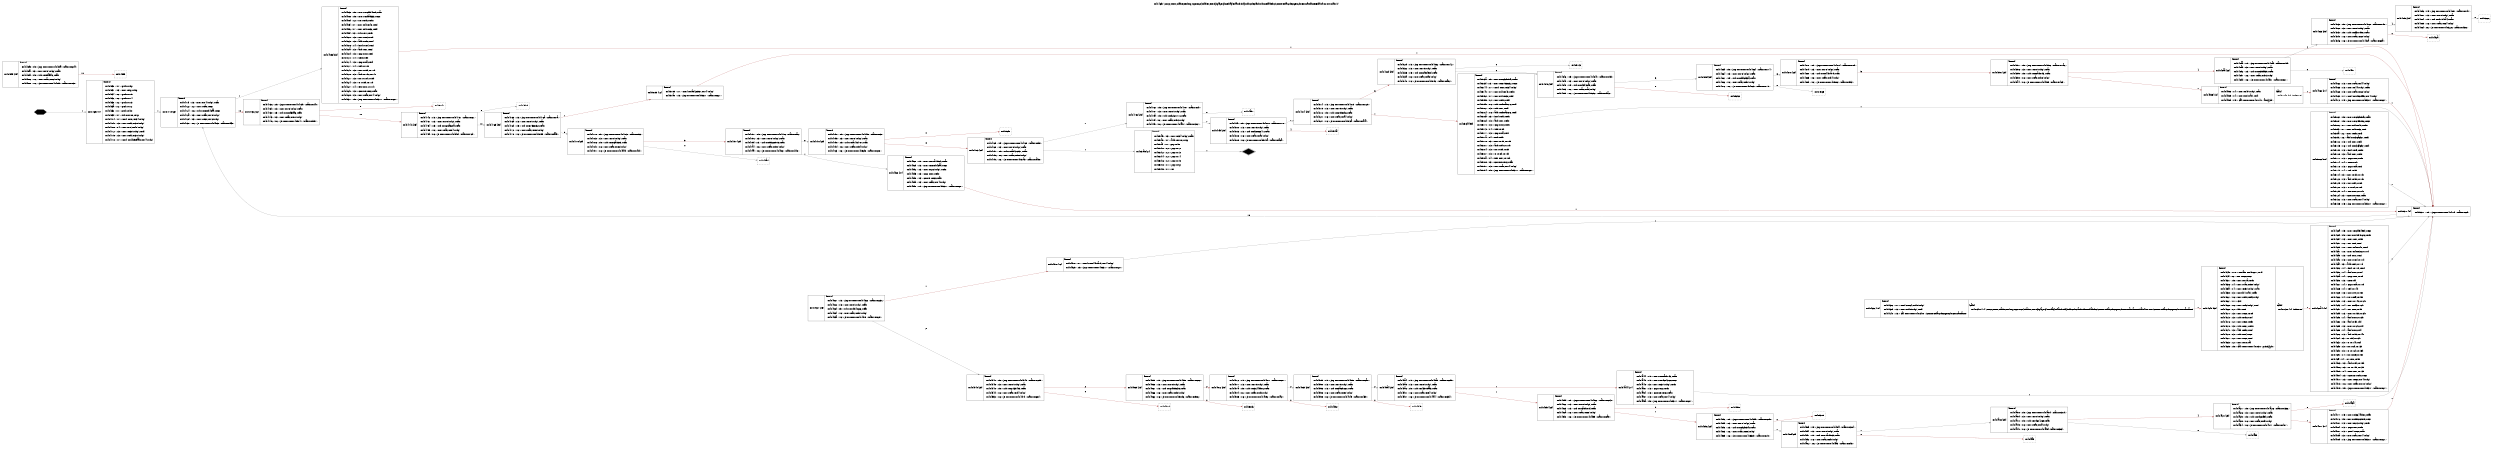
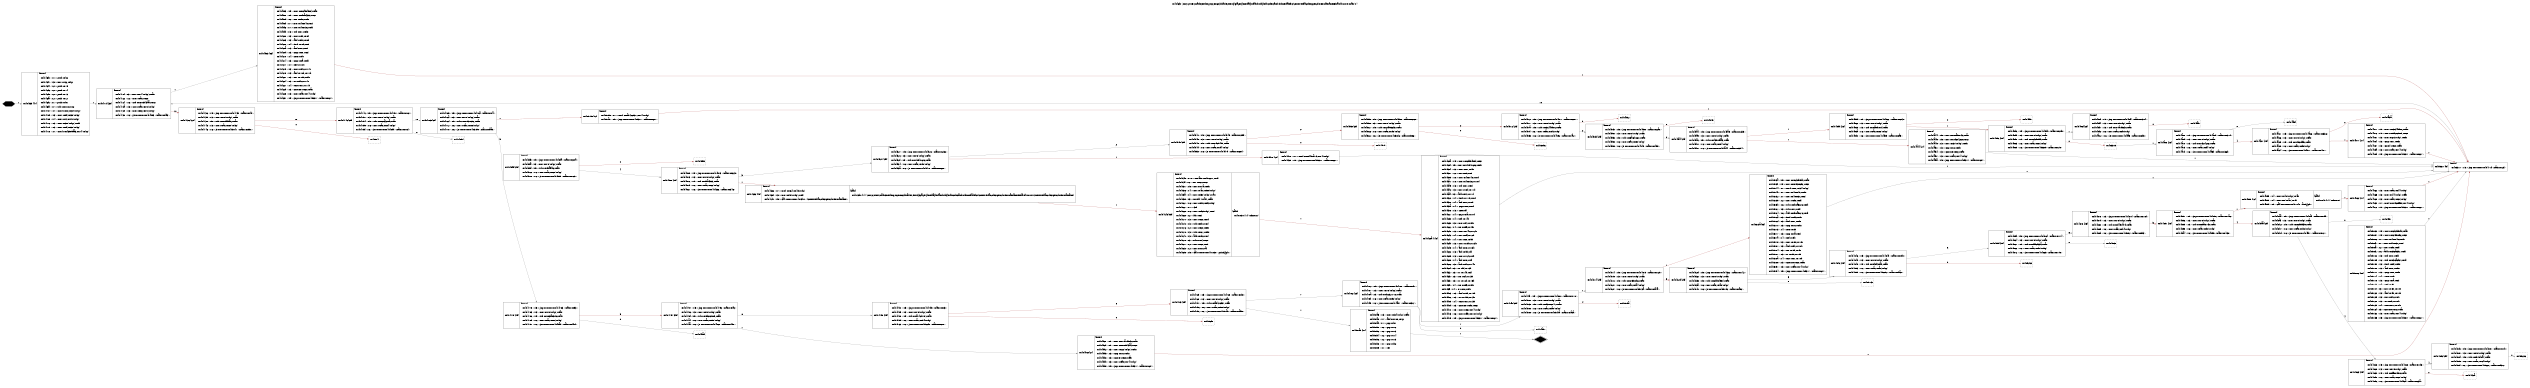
(82, 73) -> (620, 162)
none -> (700, 180)
(1923, 427) -> (2136, 145)
